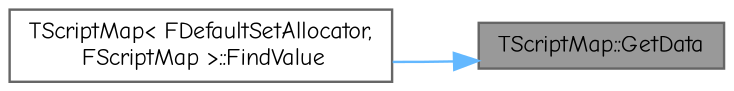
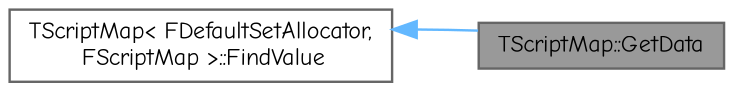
(423, 62) -> (448, 30)
